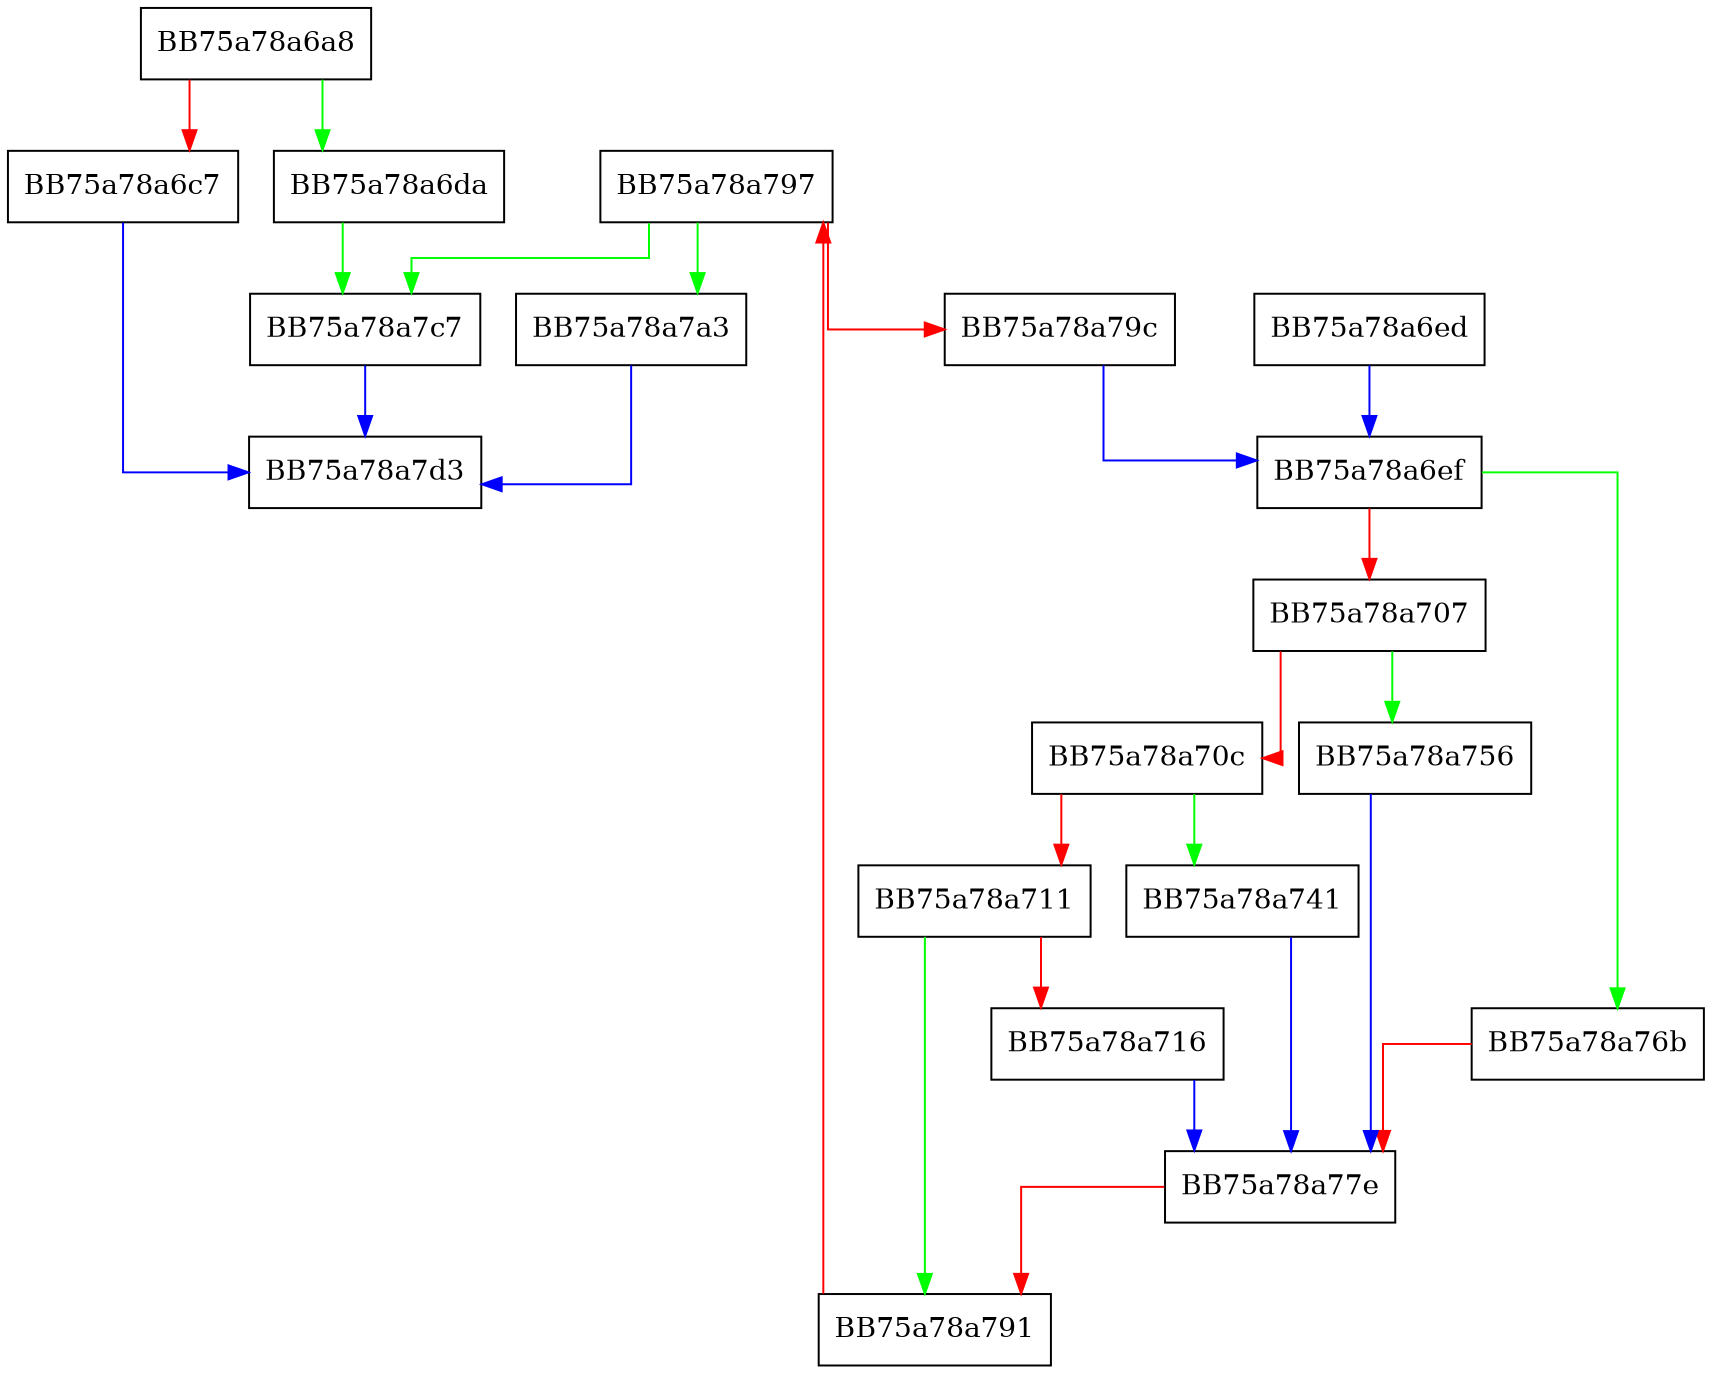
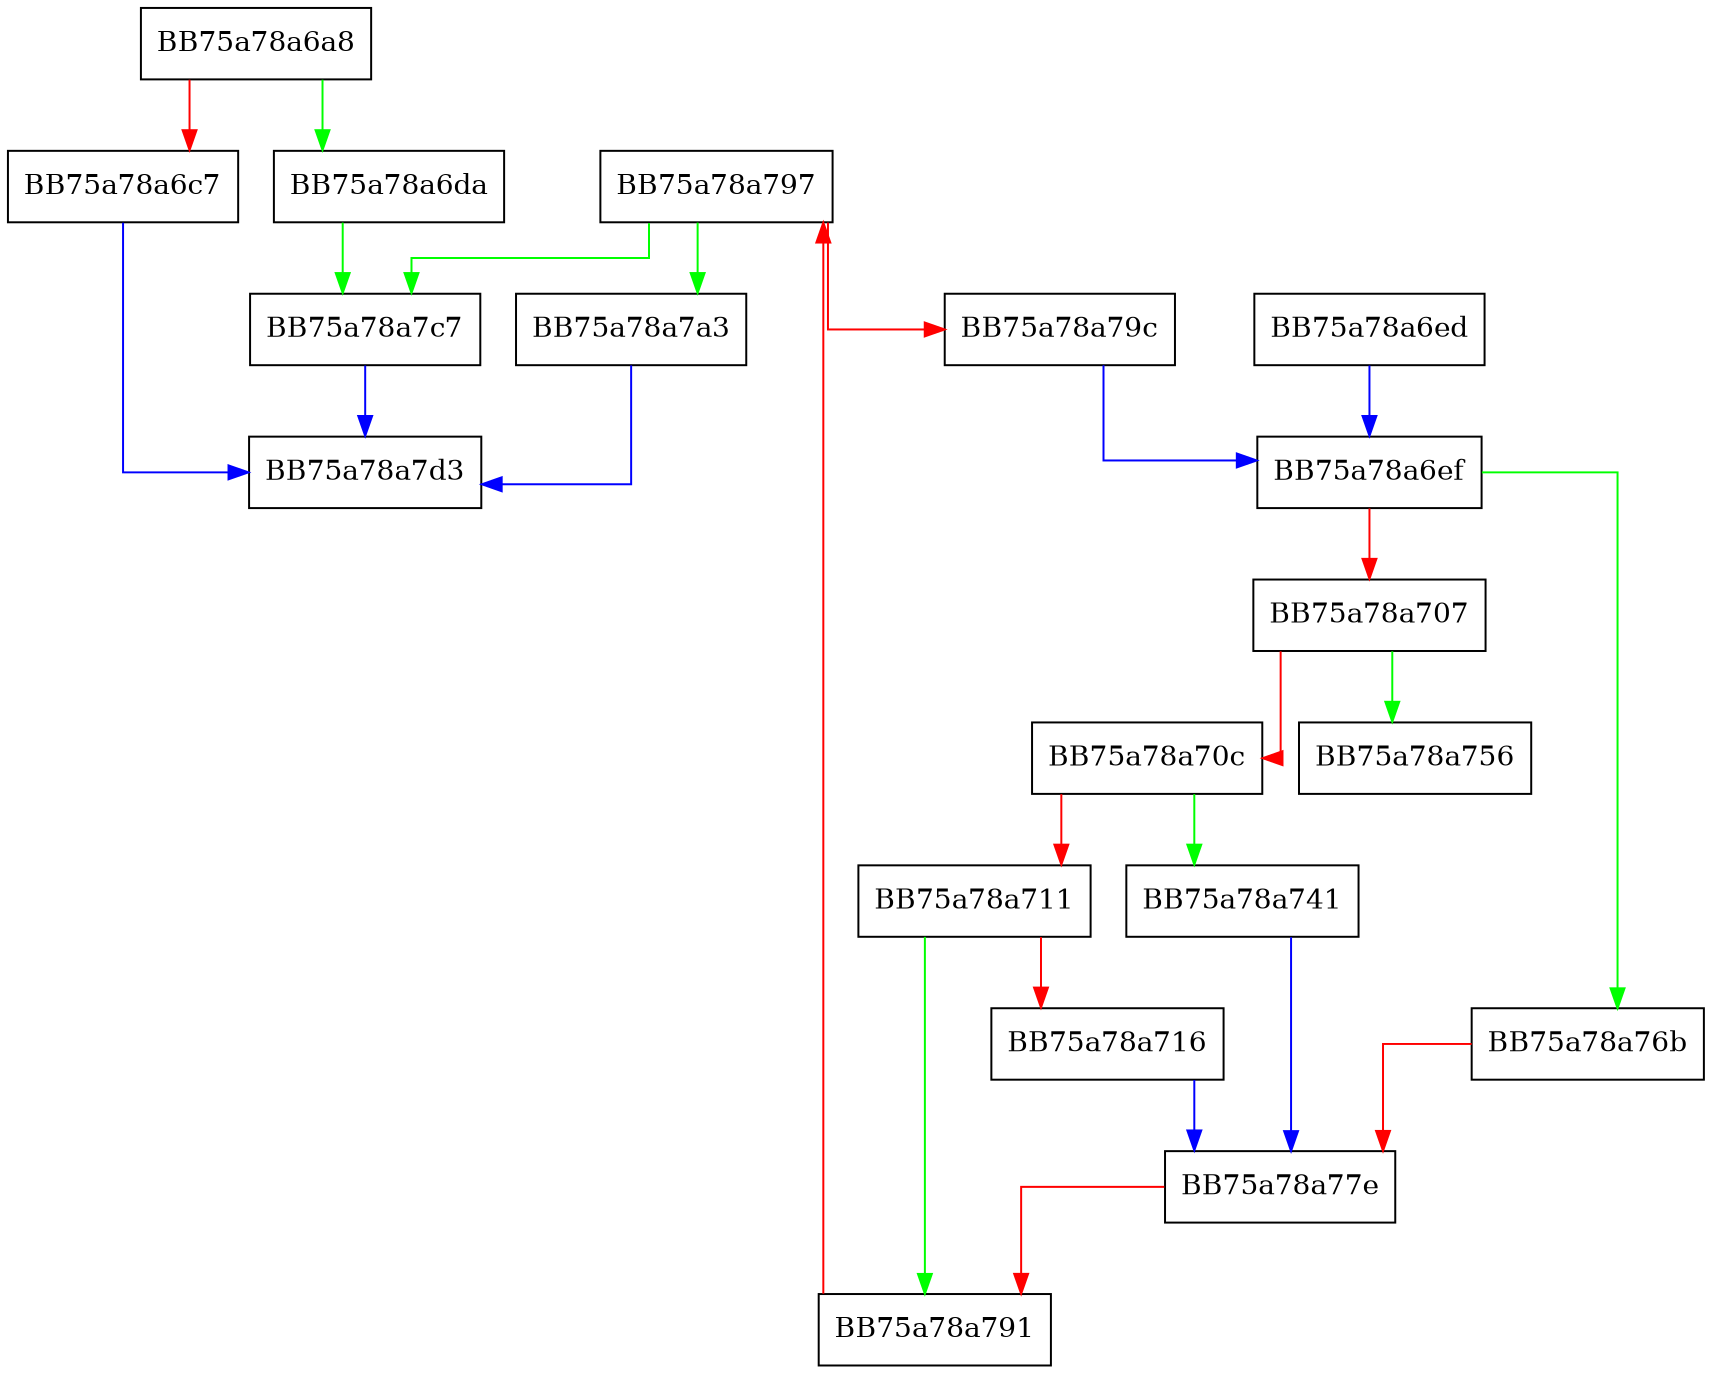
(1371, 962) -> none
